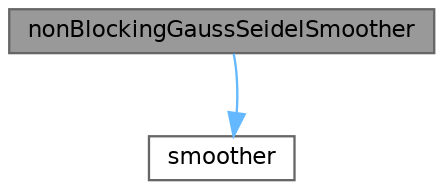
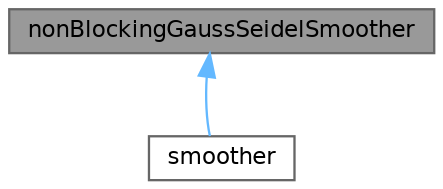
(237, 83) -> (206, 107)
